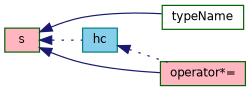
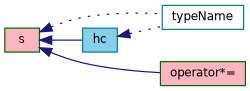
(106, 14) -> (106, 14)
(203, 17) -> (203, 17)
(67, 40) -> (67, 40)
(148, 56) -> (146, 30)
